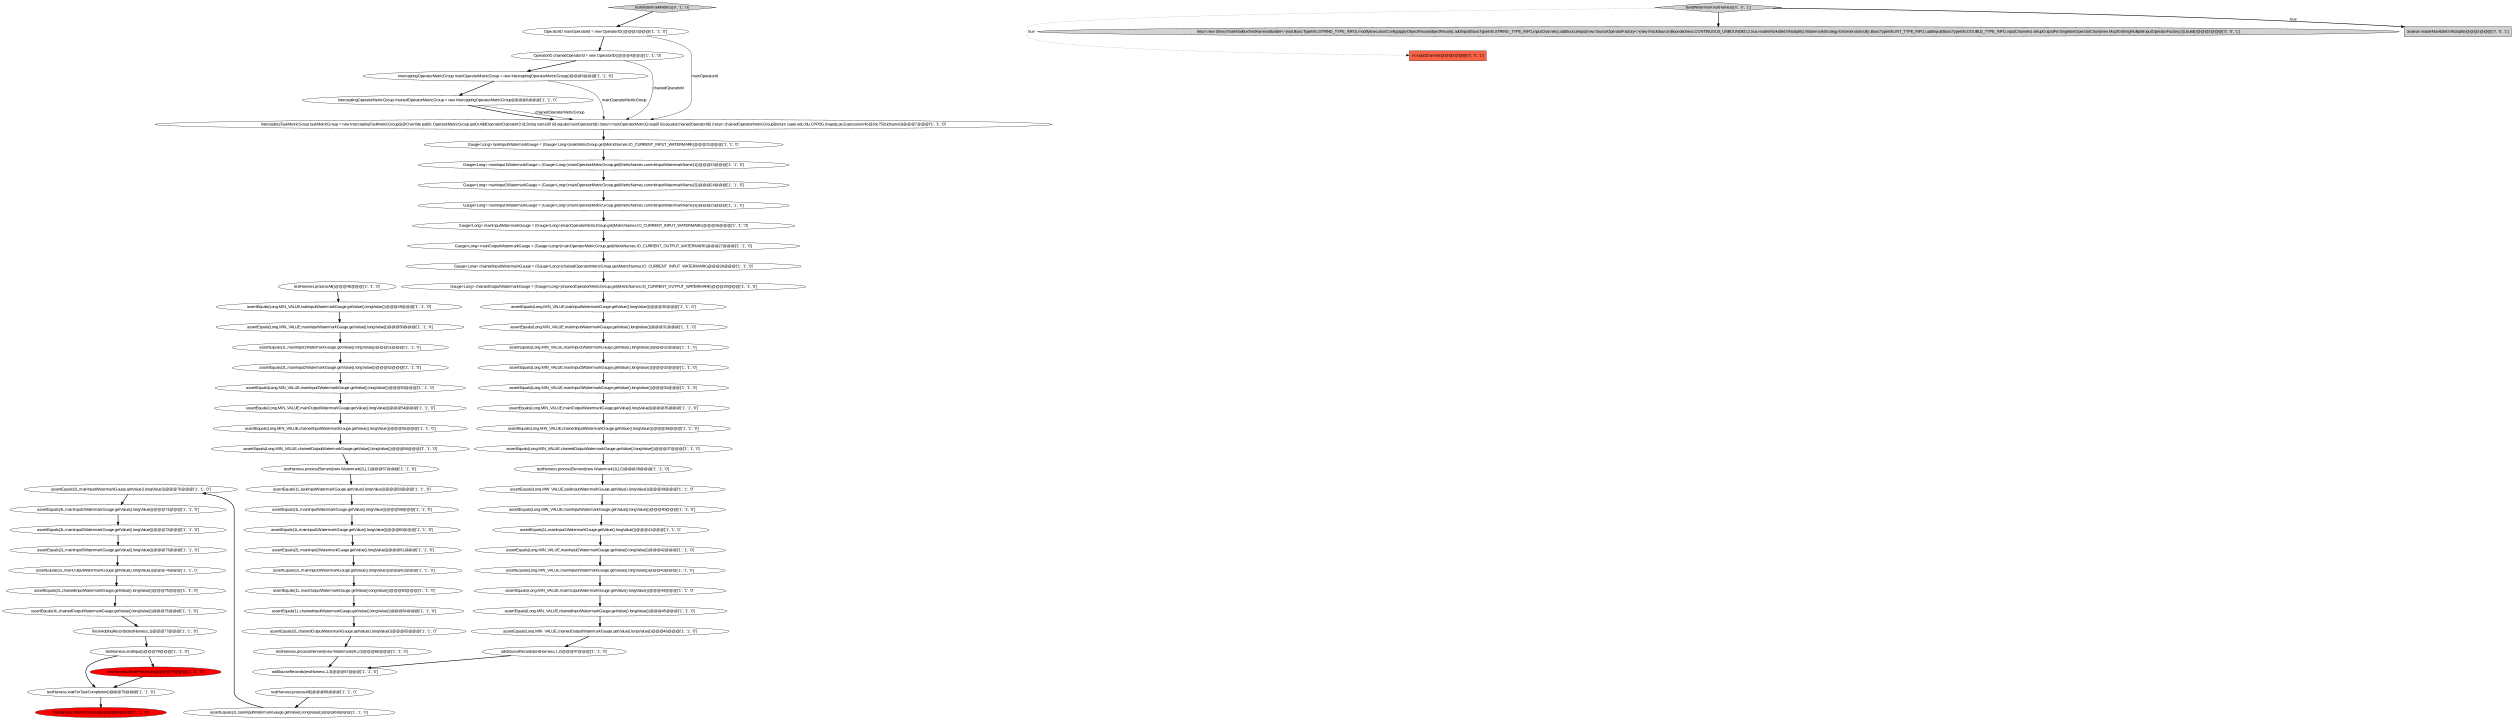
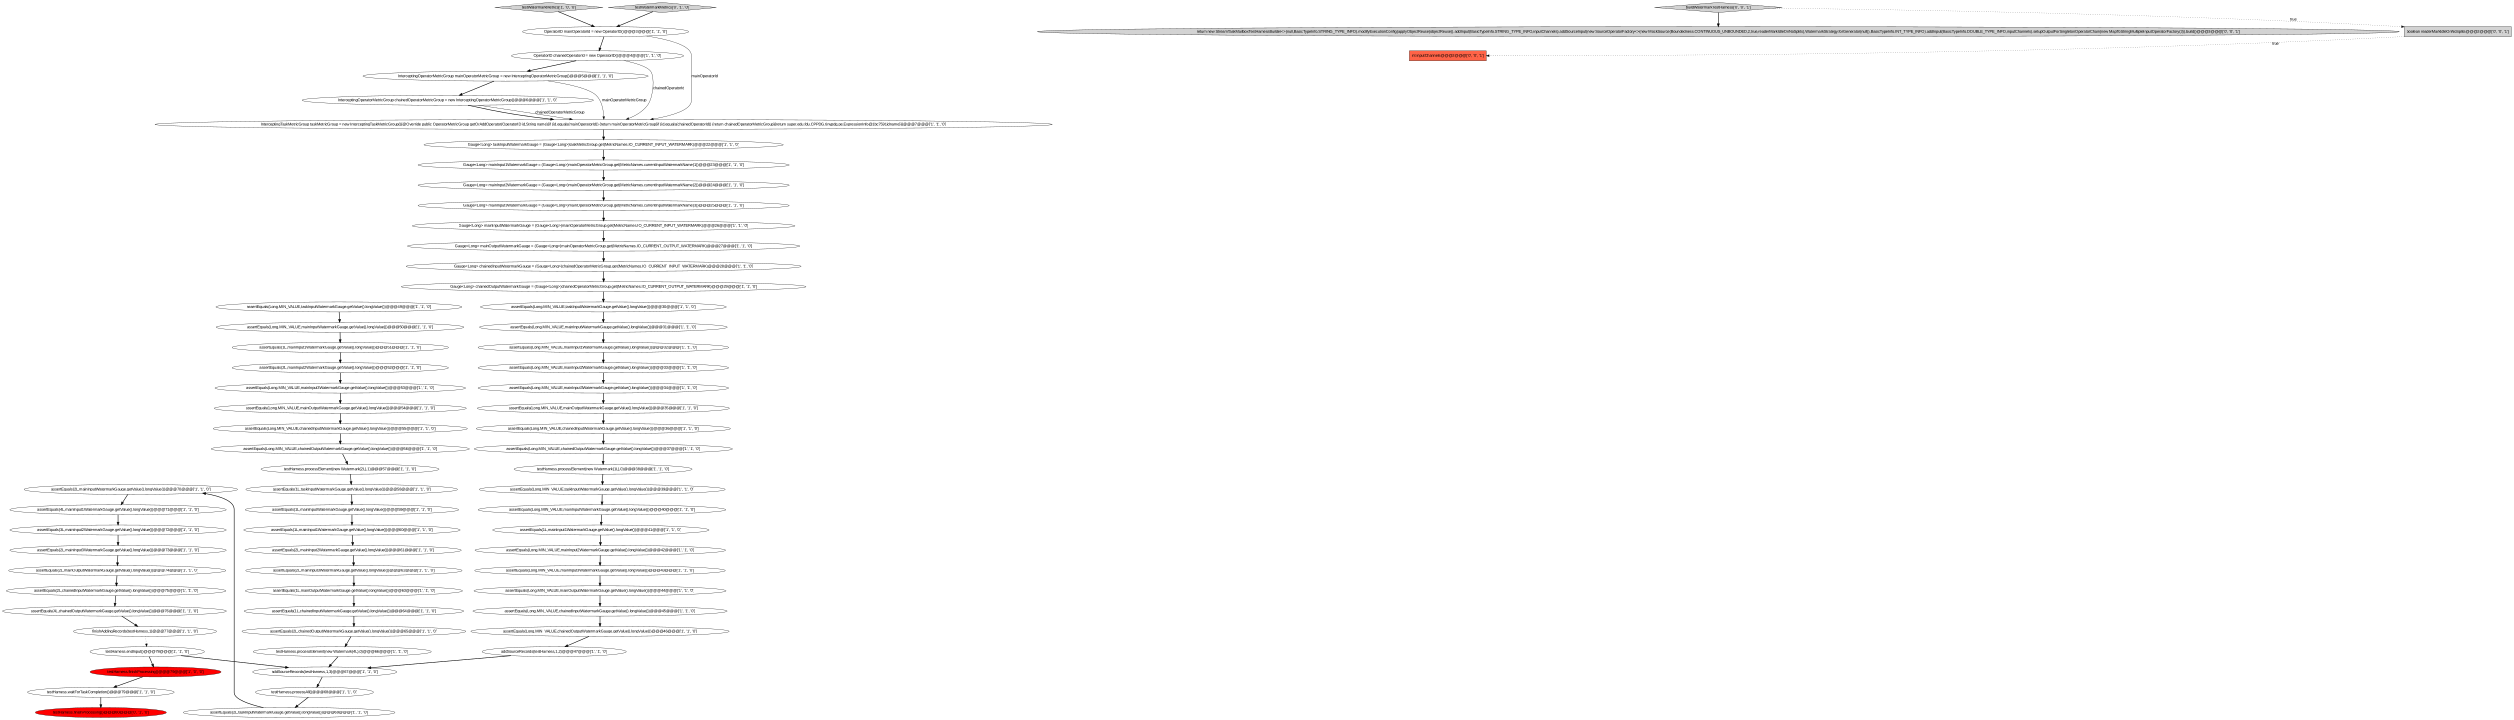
none -> (549, 8)
(2087, 14) -> (2087, 14)
(1151, 18) -> (1947, 52)
(337, 287) -> none
(146, 640) -> (146, 640)
(92, 663) -> (231, 661)
none -> (320, 681)
